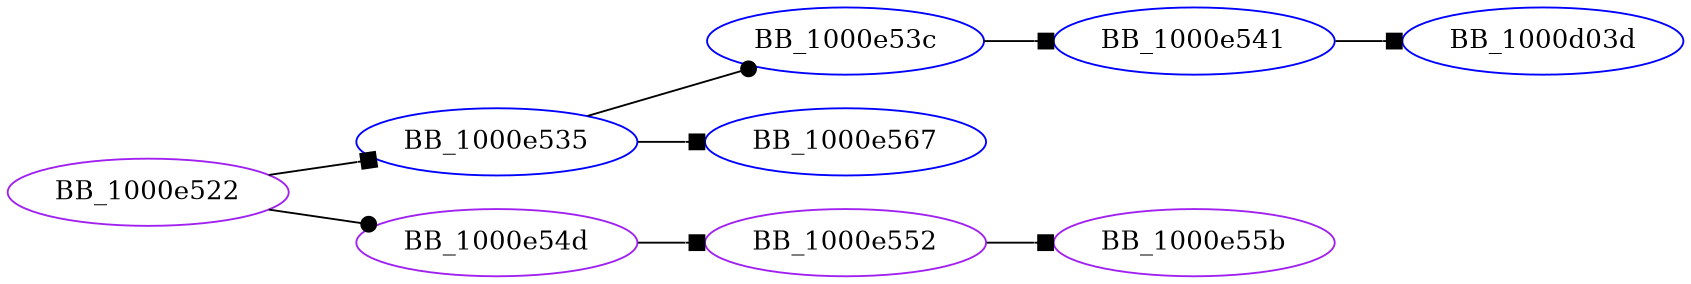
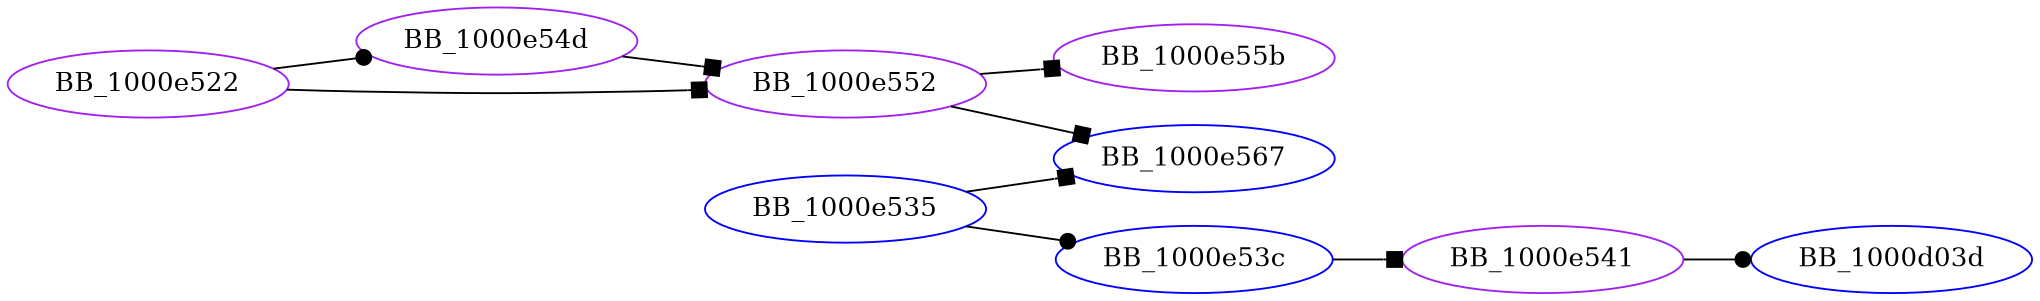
(1194, 41) -> (1543, 259)
(1359, 41) -> (1710, 259)
none -> (1011, 119)
(313, 168) -> (487, 93)
